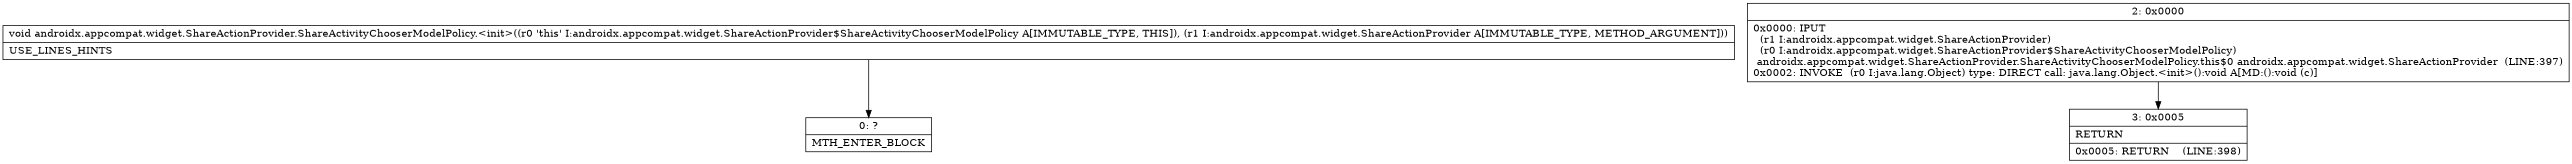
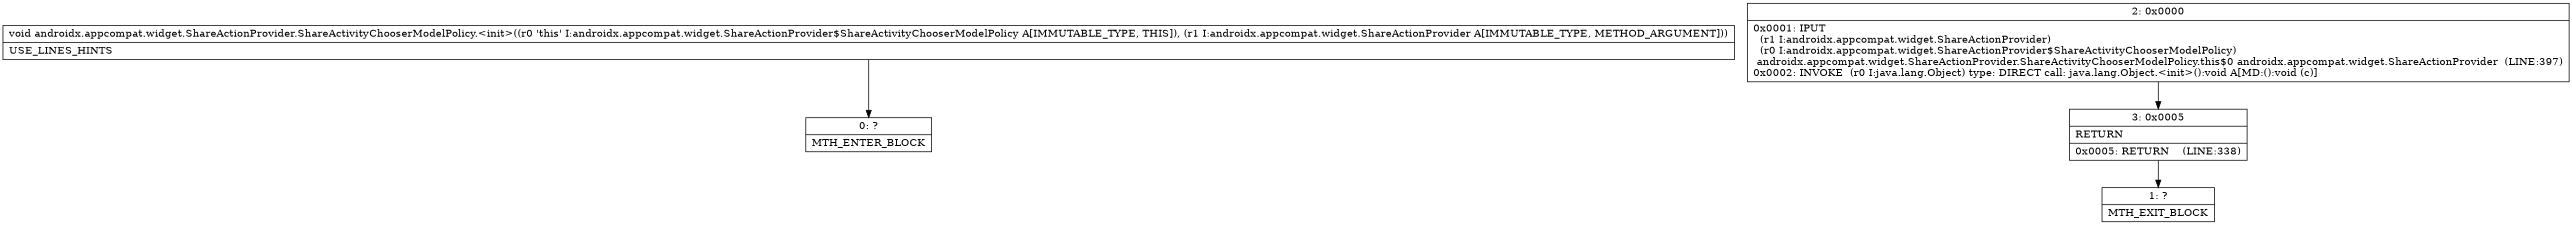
(1793, 29) -> (1793, 29)
(2158, 151) -> (2158, 151)
none -> (2158, 205)
